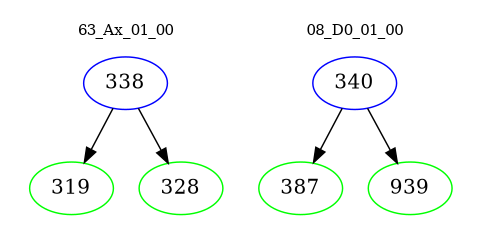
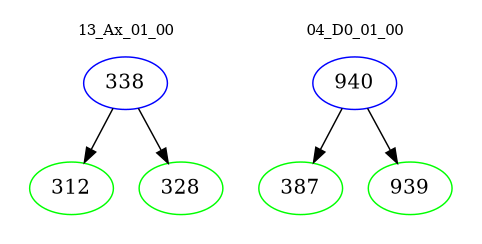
(126, 31) -> (126, 31)
(355, 31) -> (355, 31)
(355, 83) -> (355, 83)
(72, 188) -> (72, 188)
